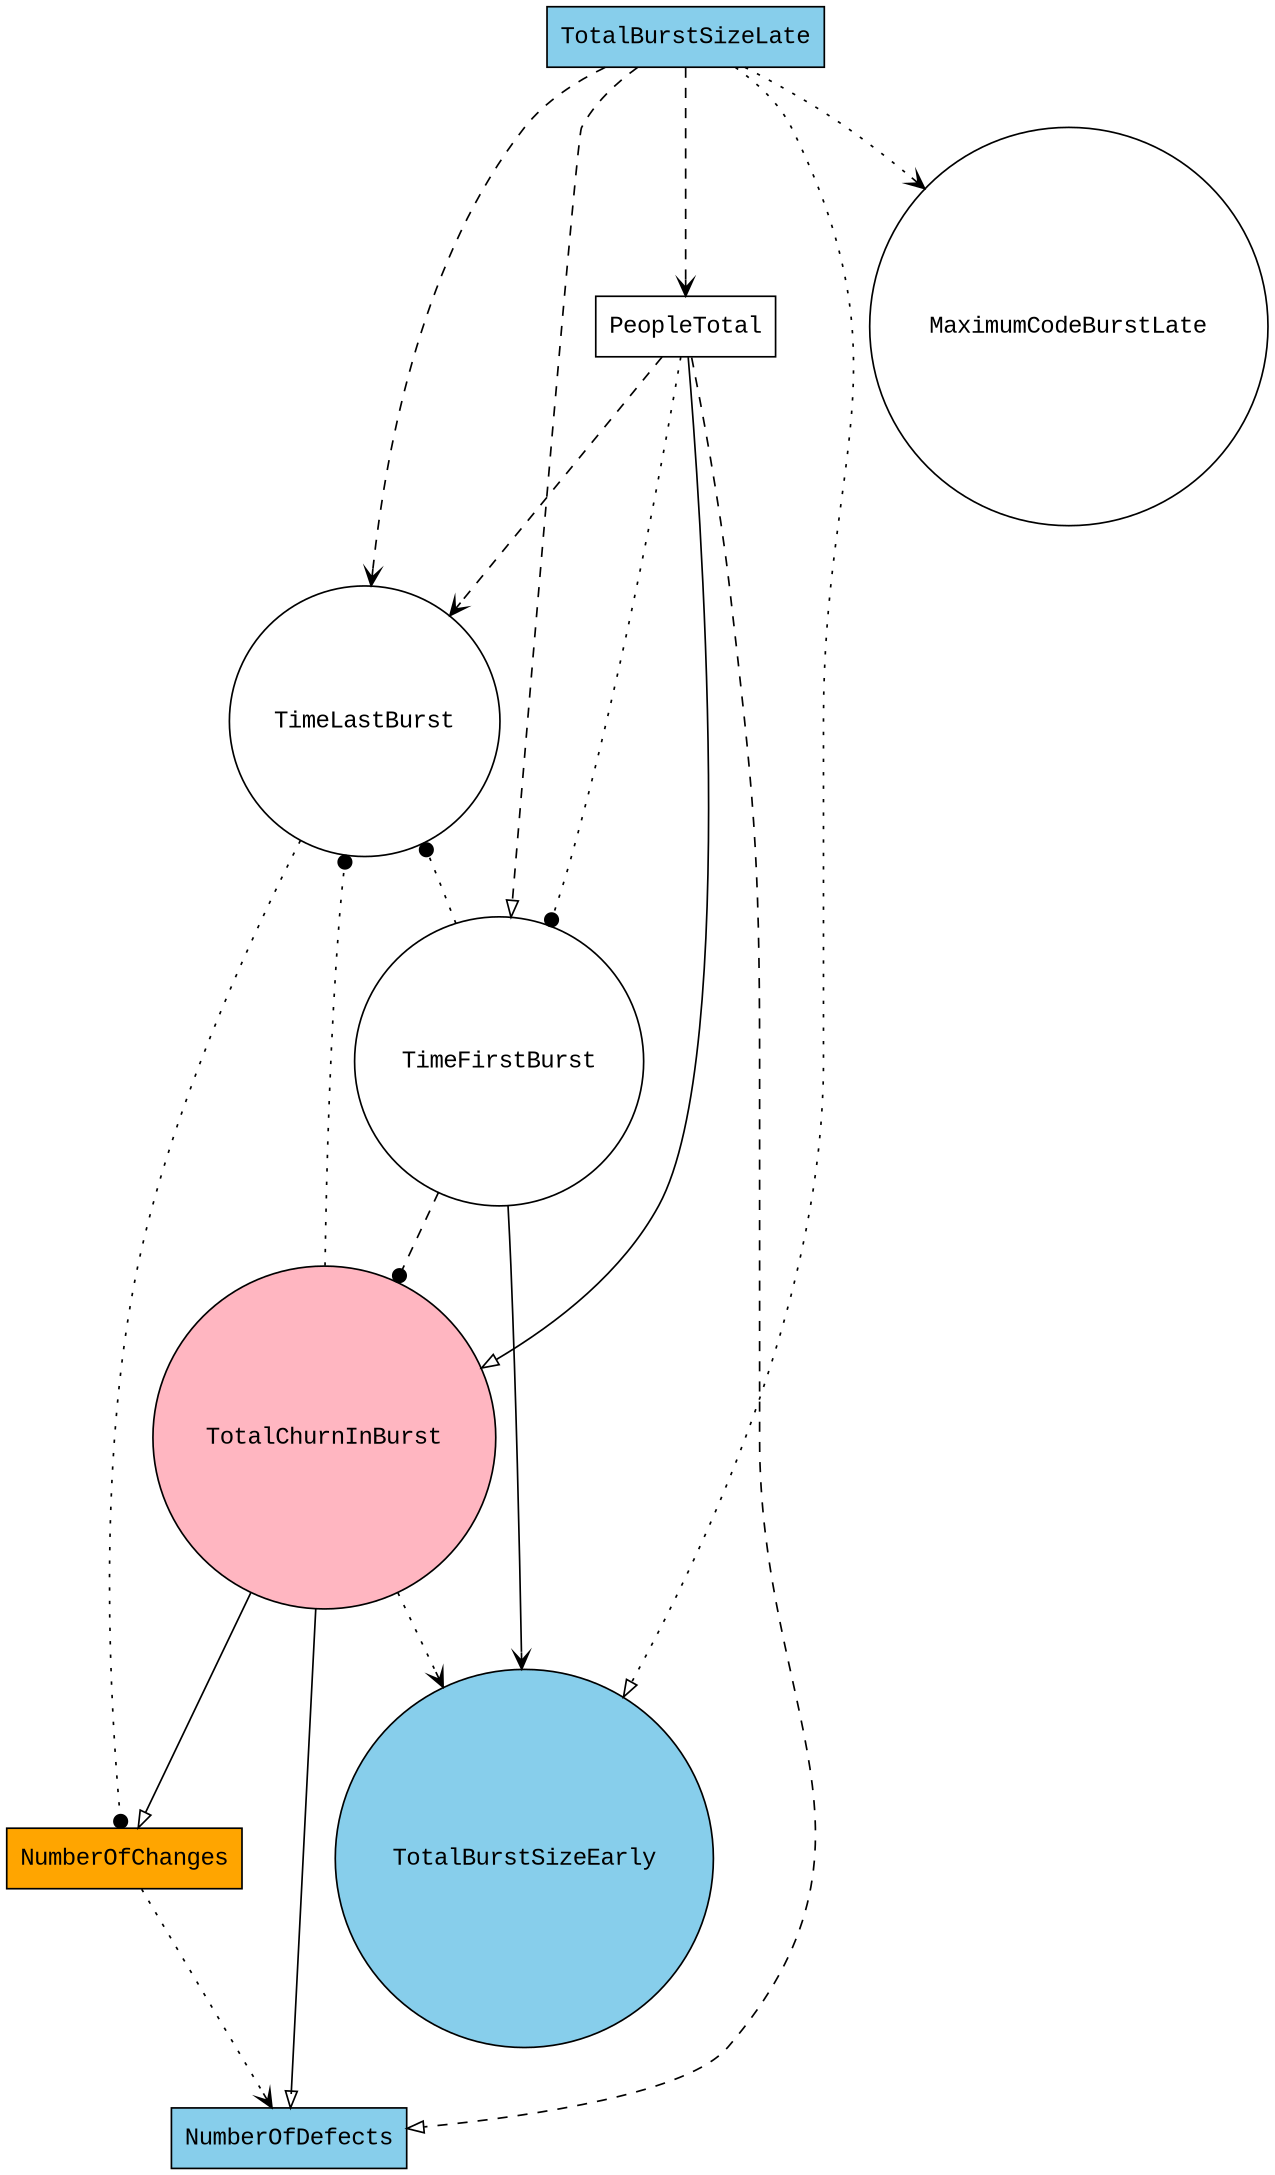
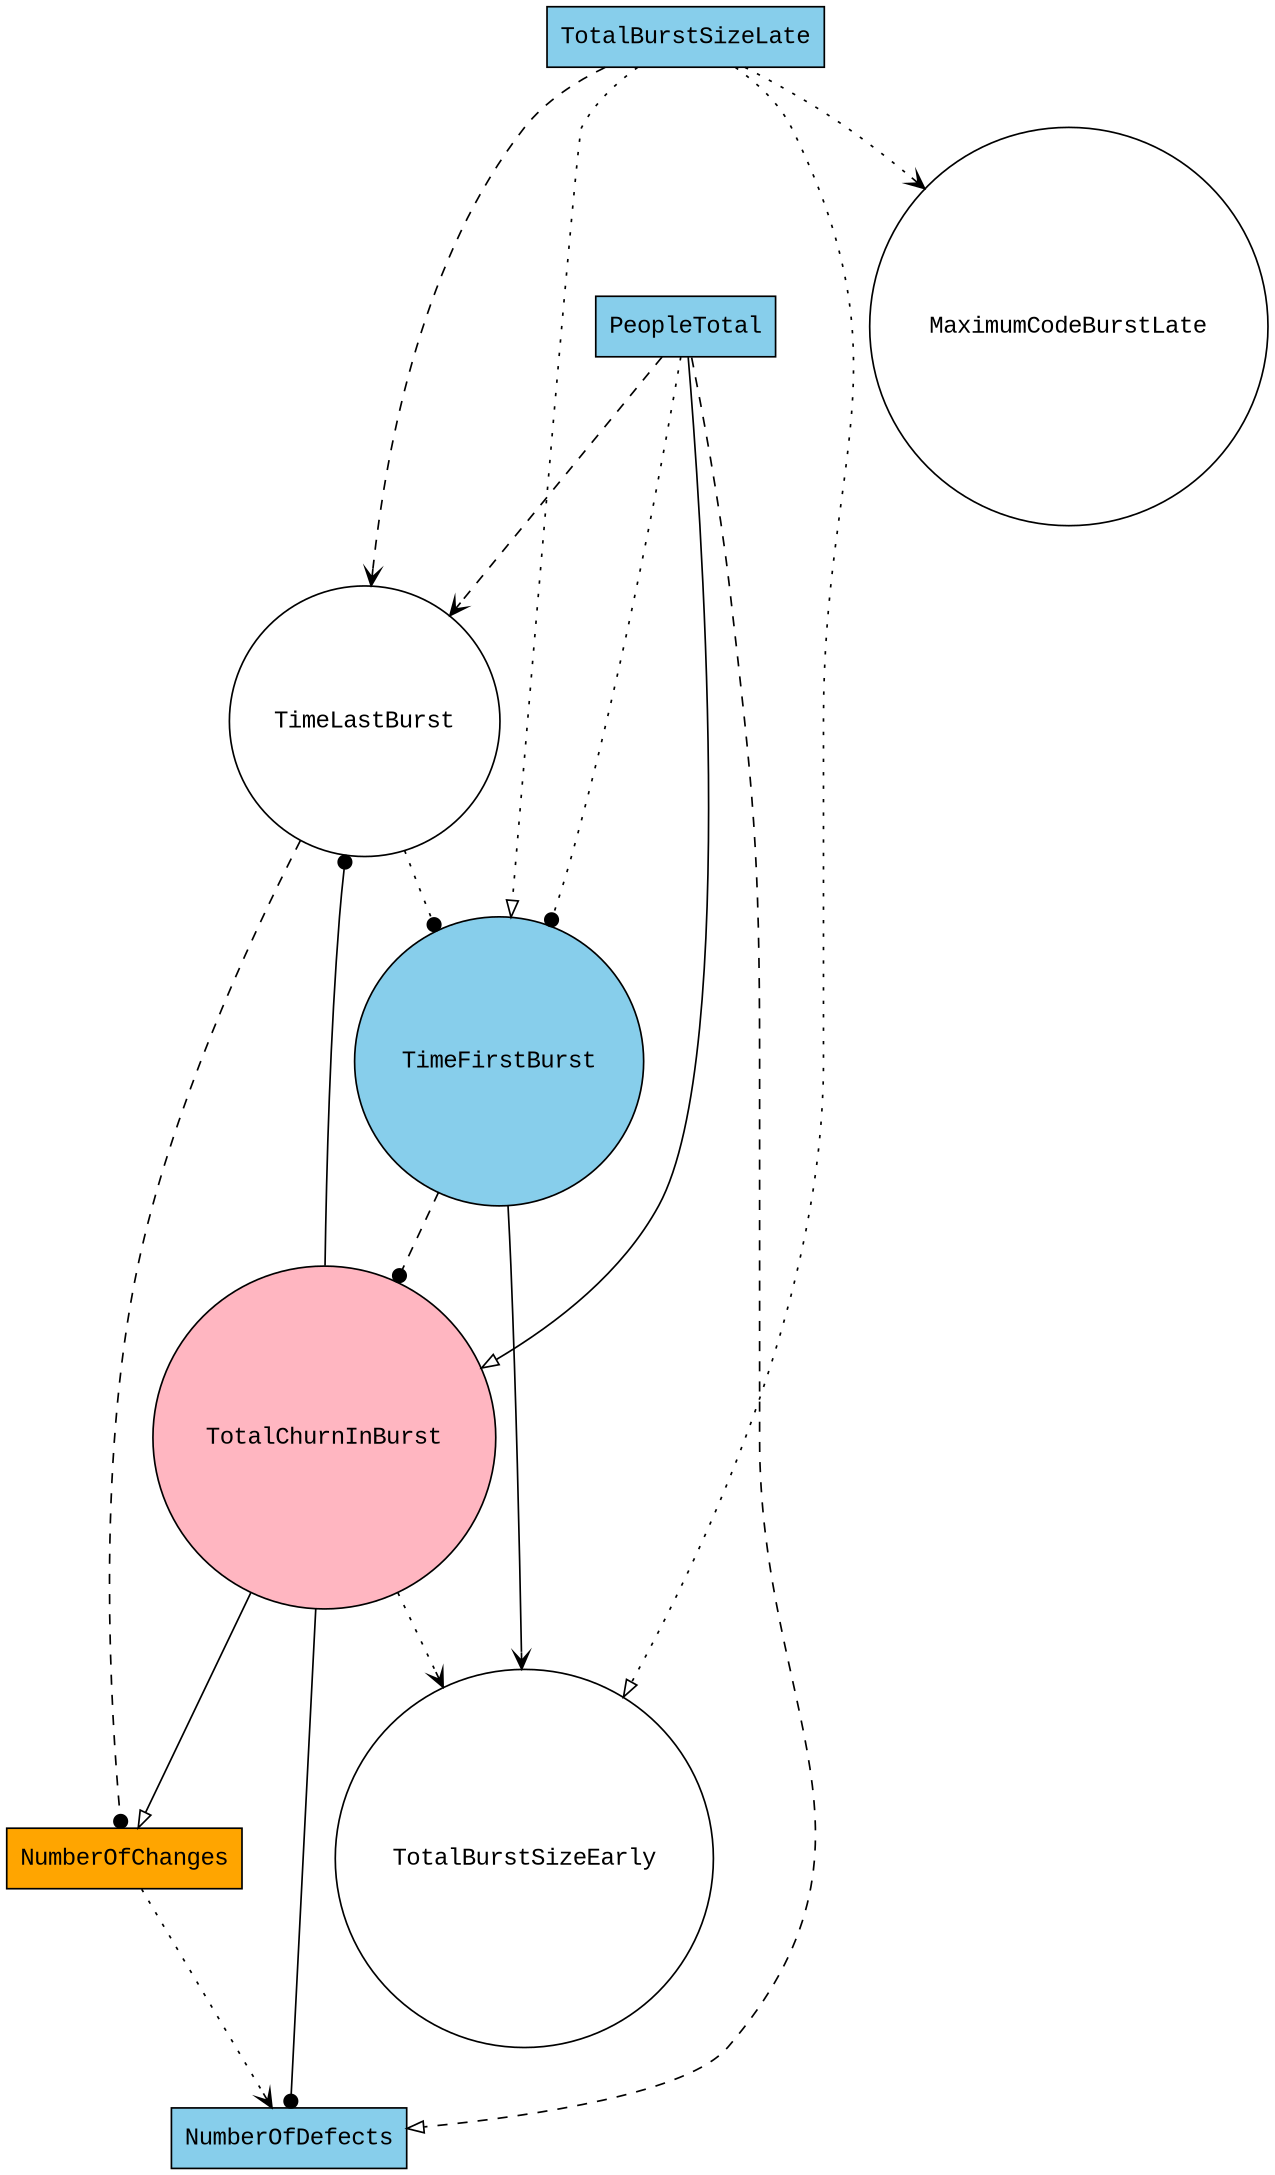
(686, 173) -> none
(686, 327) -> (686, 327)
(549, 472) -> (549, 472)
(443, 890) -> (418, 884)
(499, 1061) -> (499, 1061)
(331, 1067) -> (331, 1067)
(130, 1312) -> (130, 1312)
(303, 1851) -> (303, 1851)
(524, 1858) -> (524, 1858)
